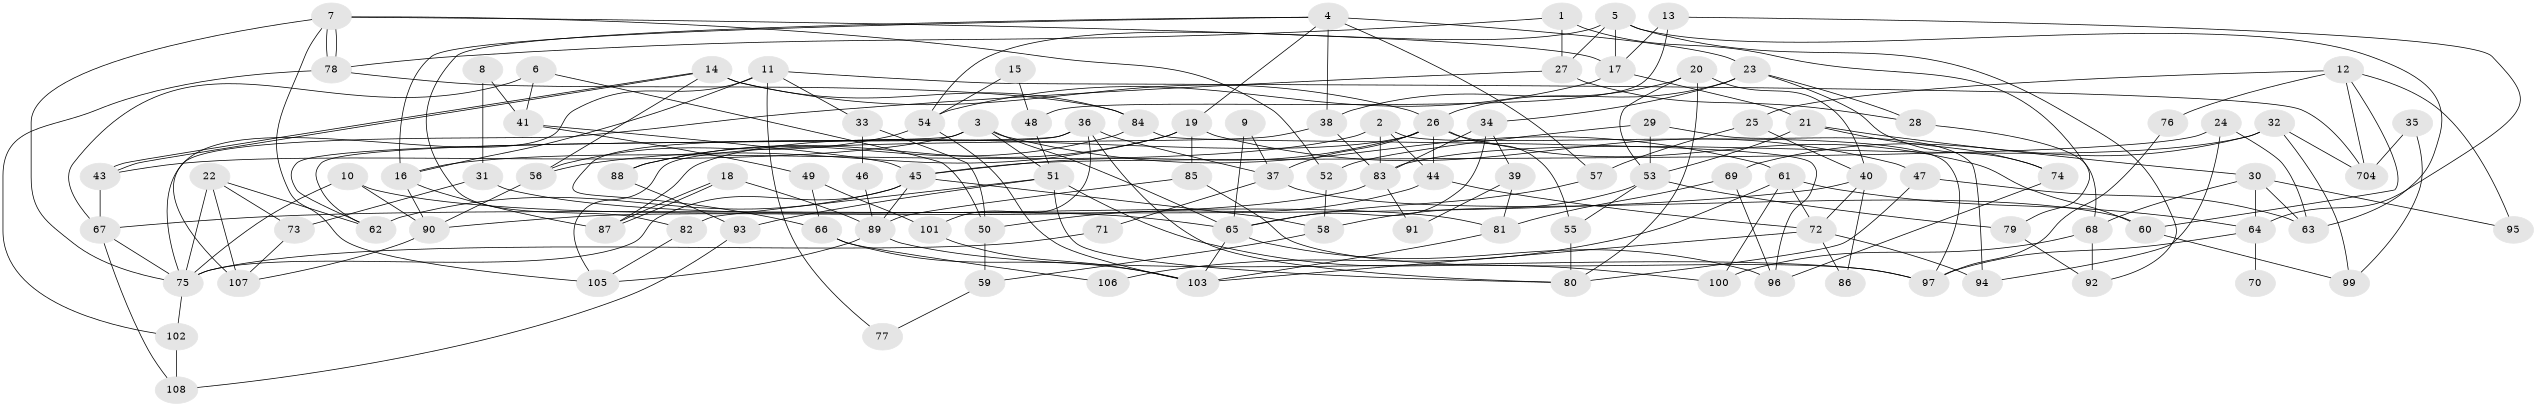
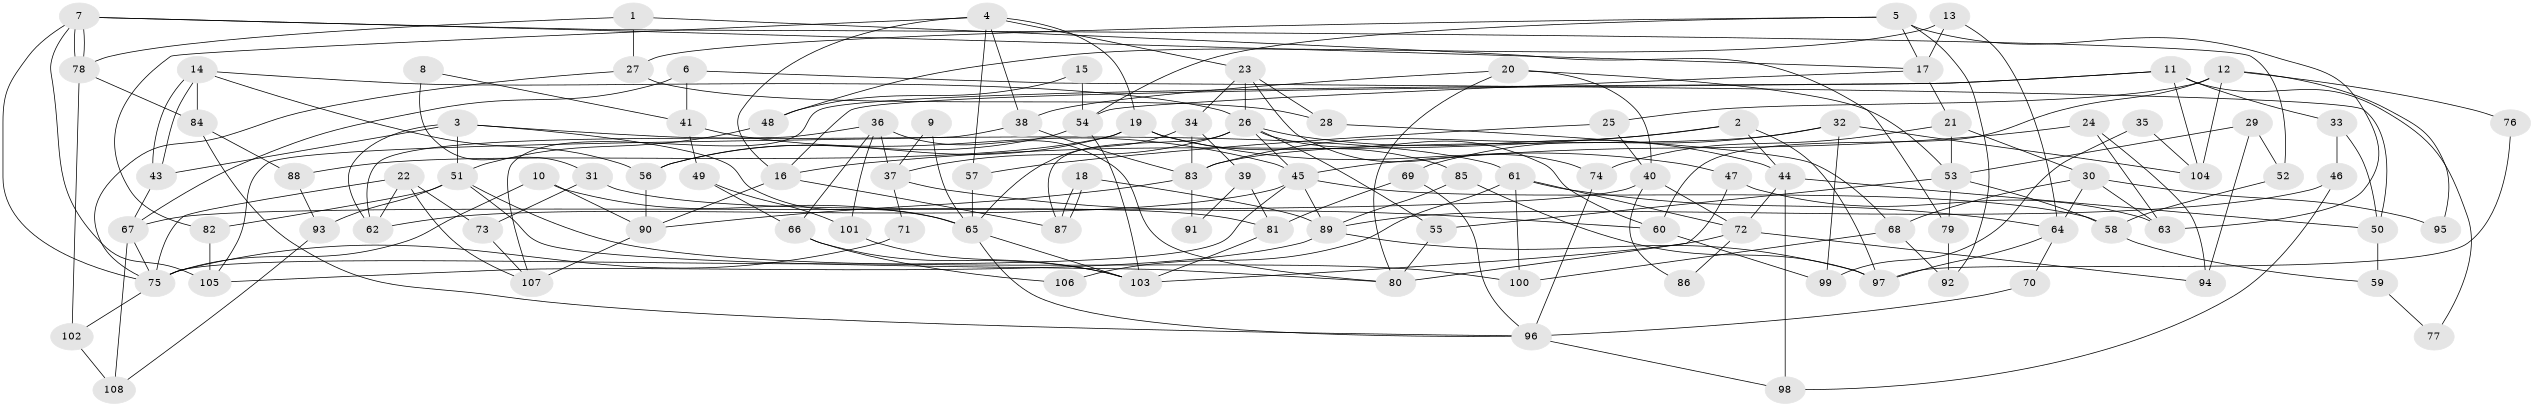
(2367, 177) -> (2201, 177)
none -> (1794, 319)
none -> (1785, 390)
